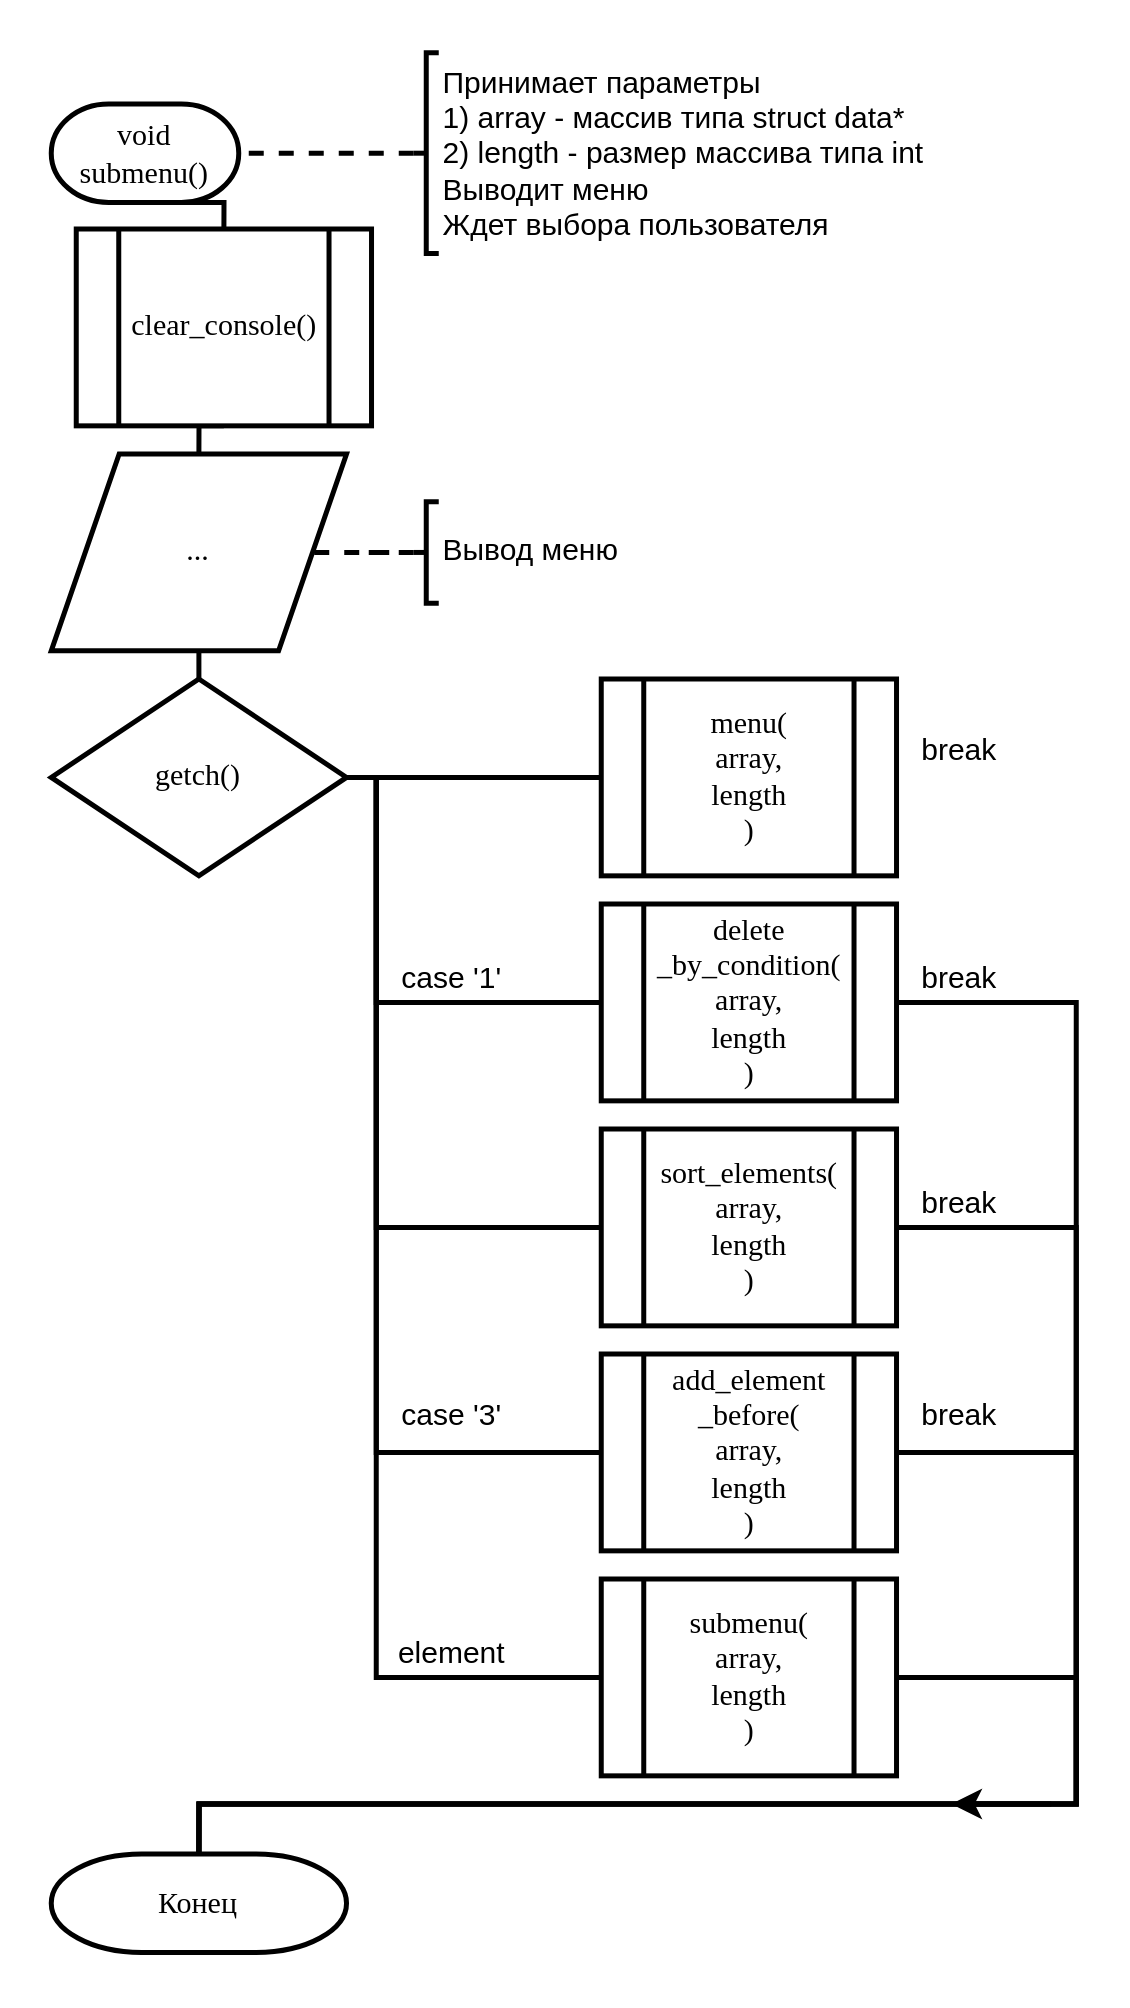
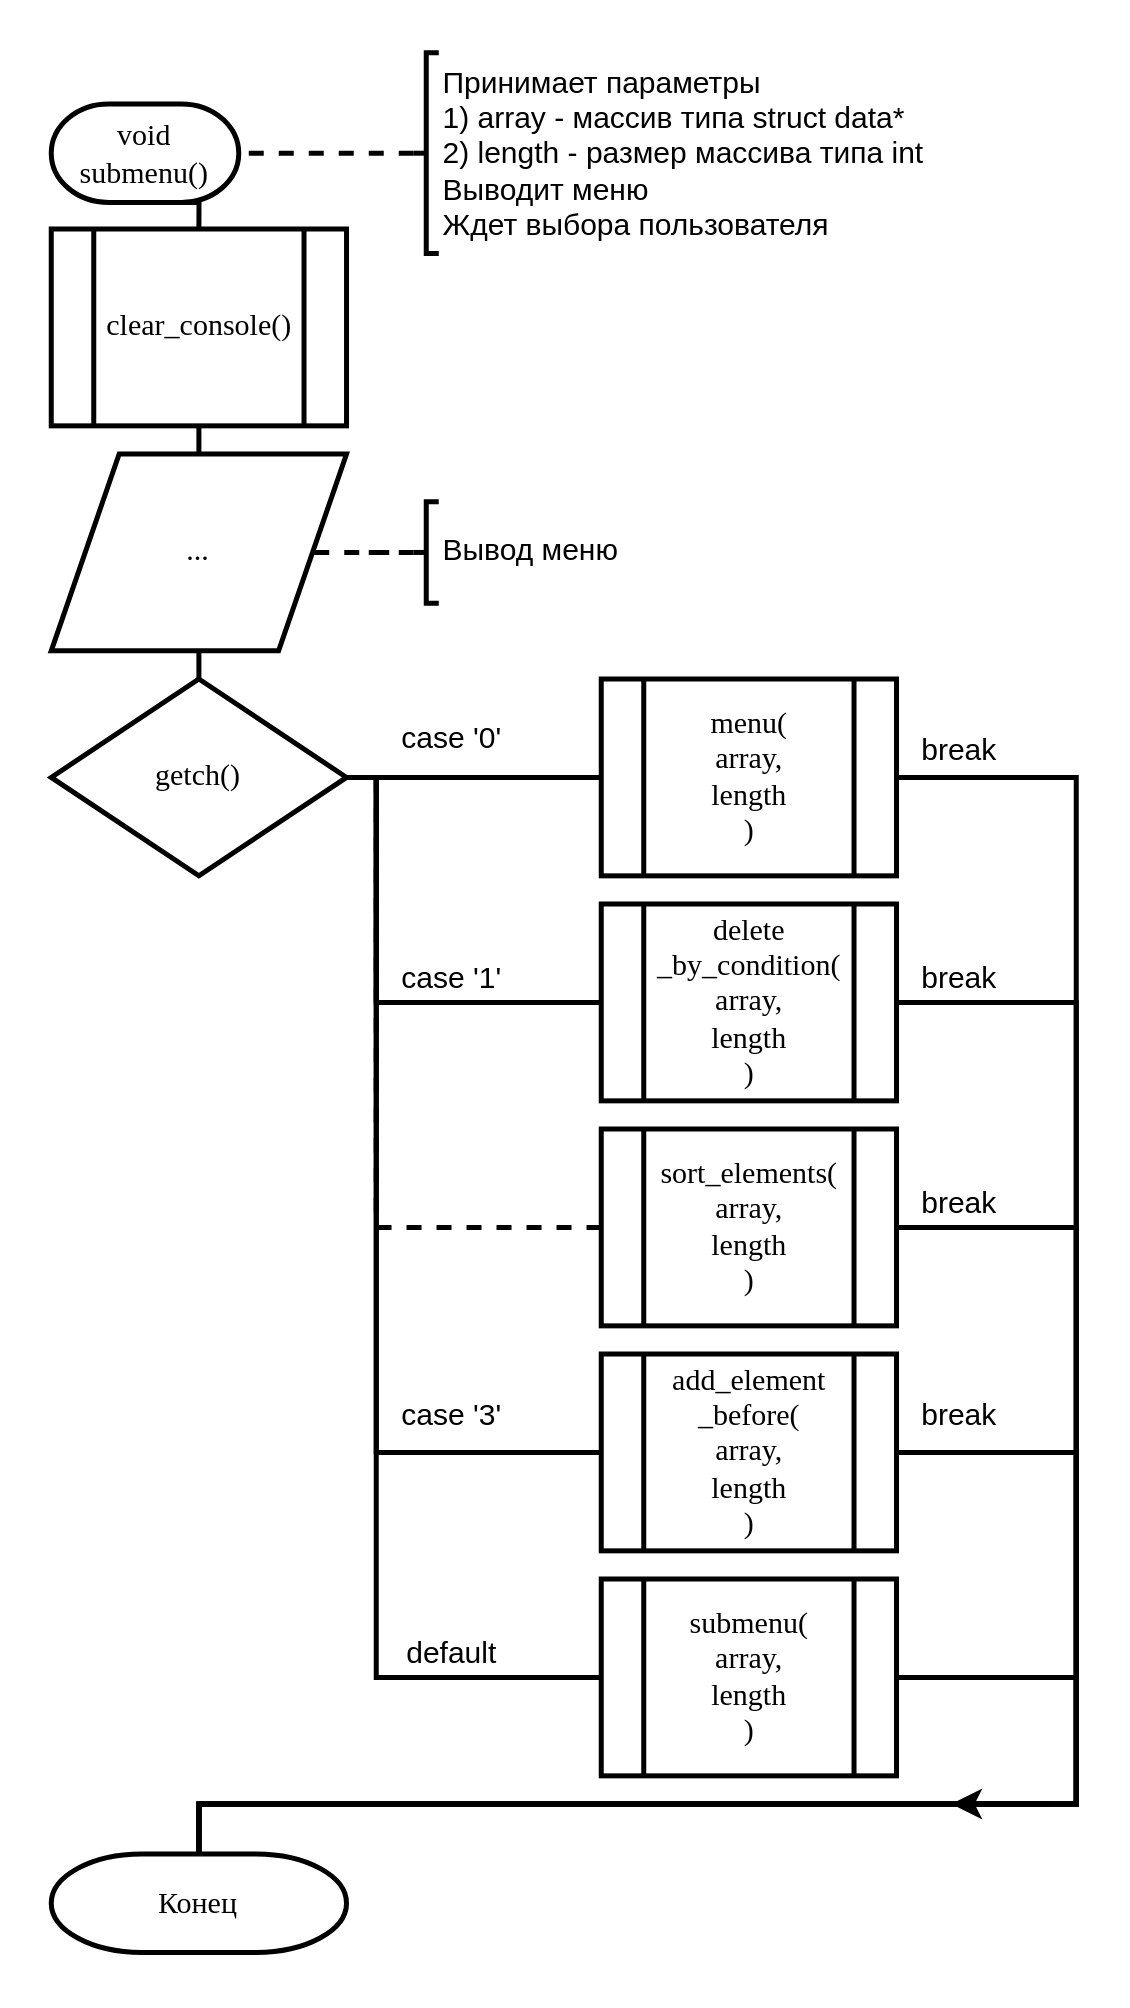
(224, 327) -> (199, 327)
none -> (451, 739)
none -> (1076, 798)
(399, 1227) -> (399, 1227)
(453, 1654) -> (453, 1654)
